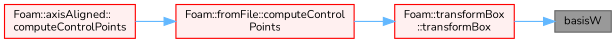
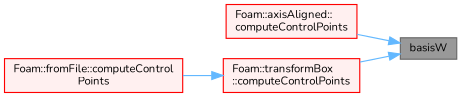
(150, 21) -> (373, 38)
(454, 21) -> (292, 76)
